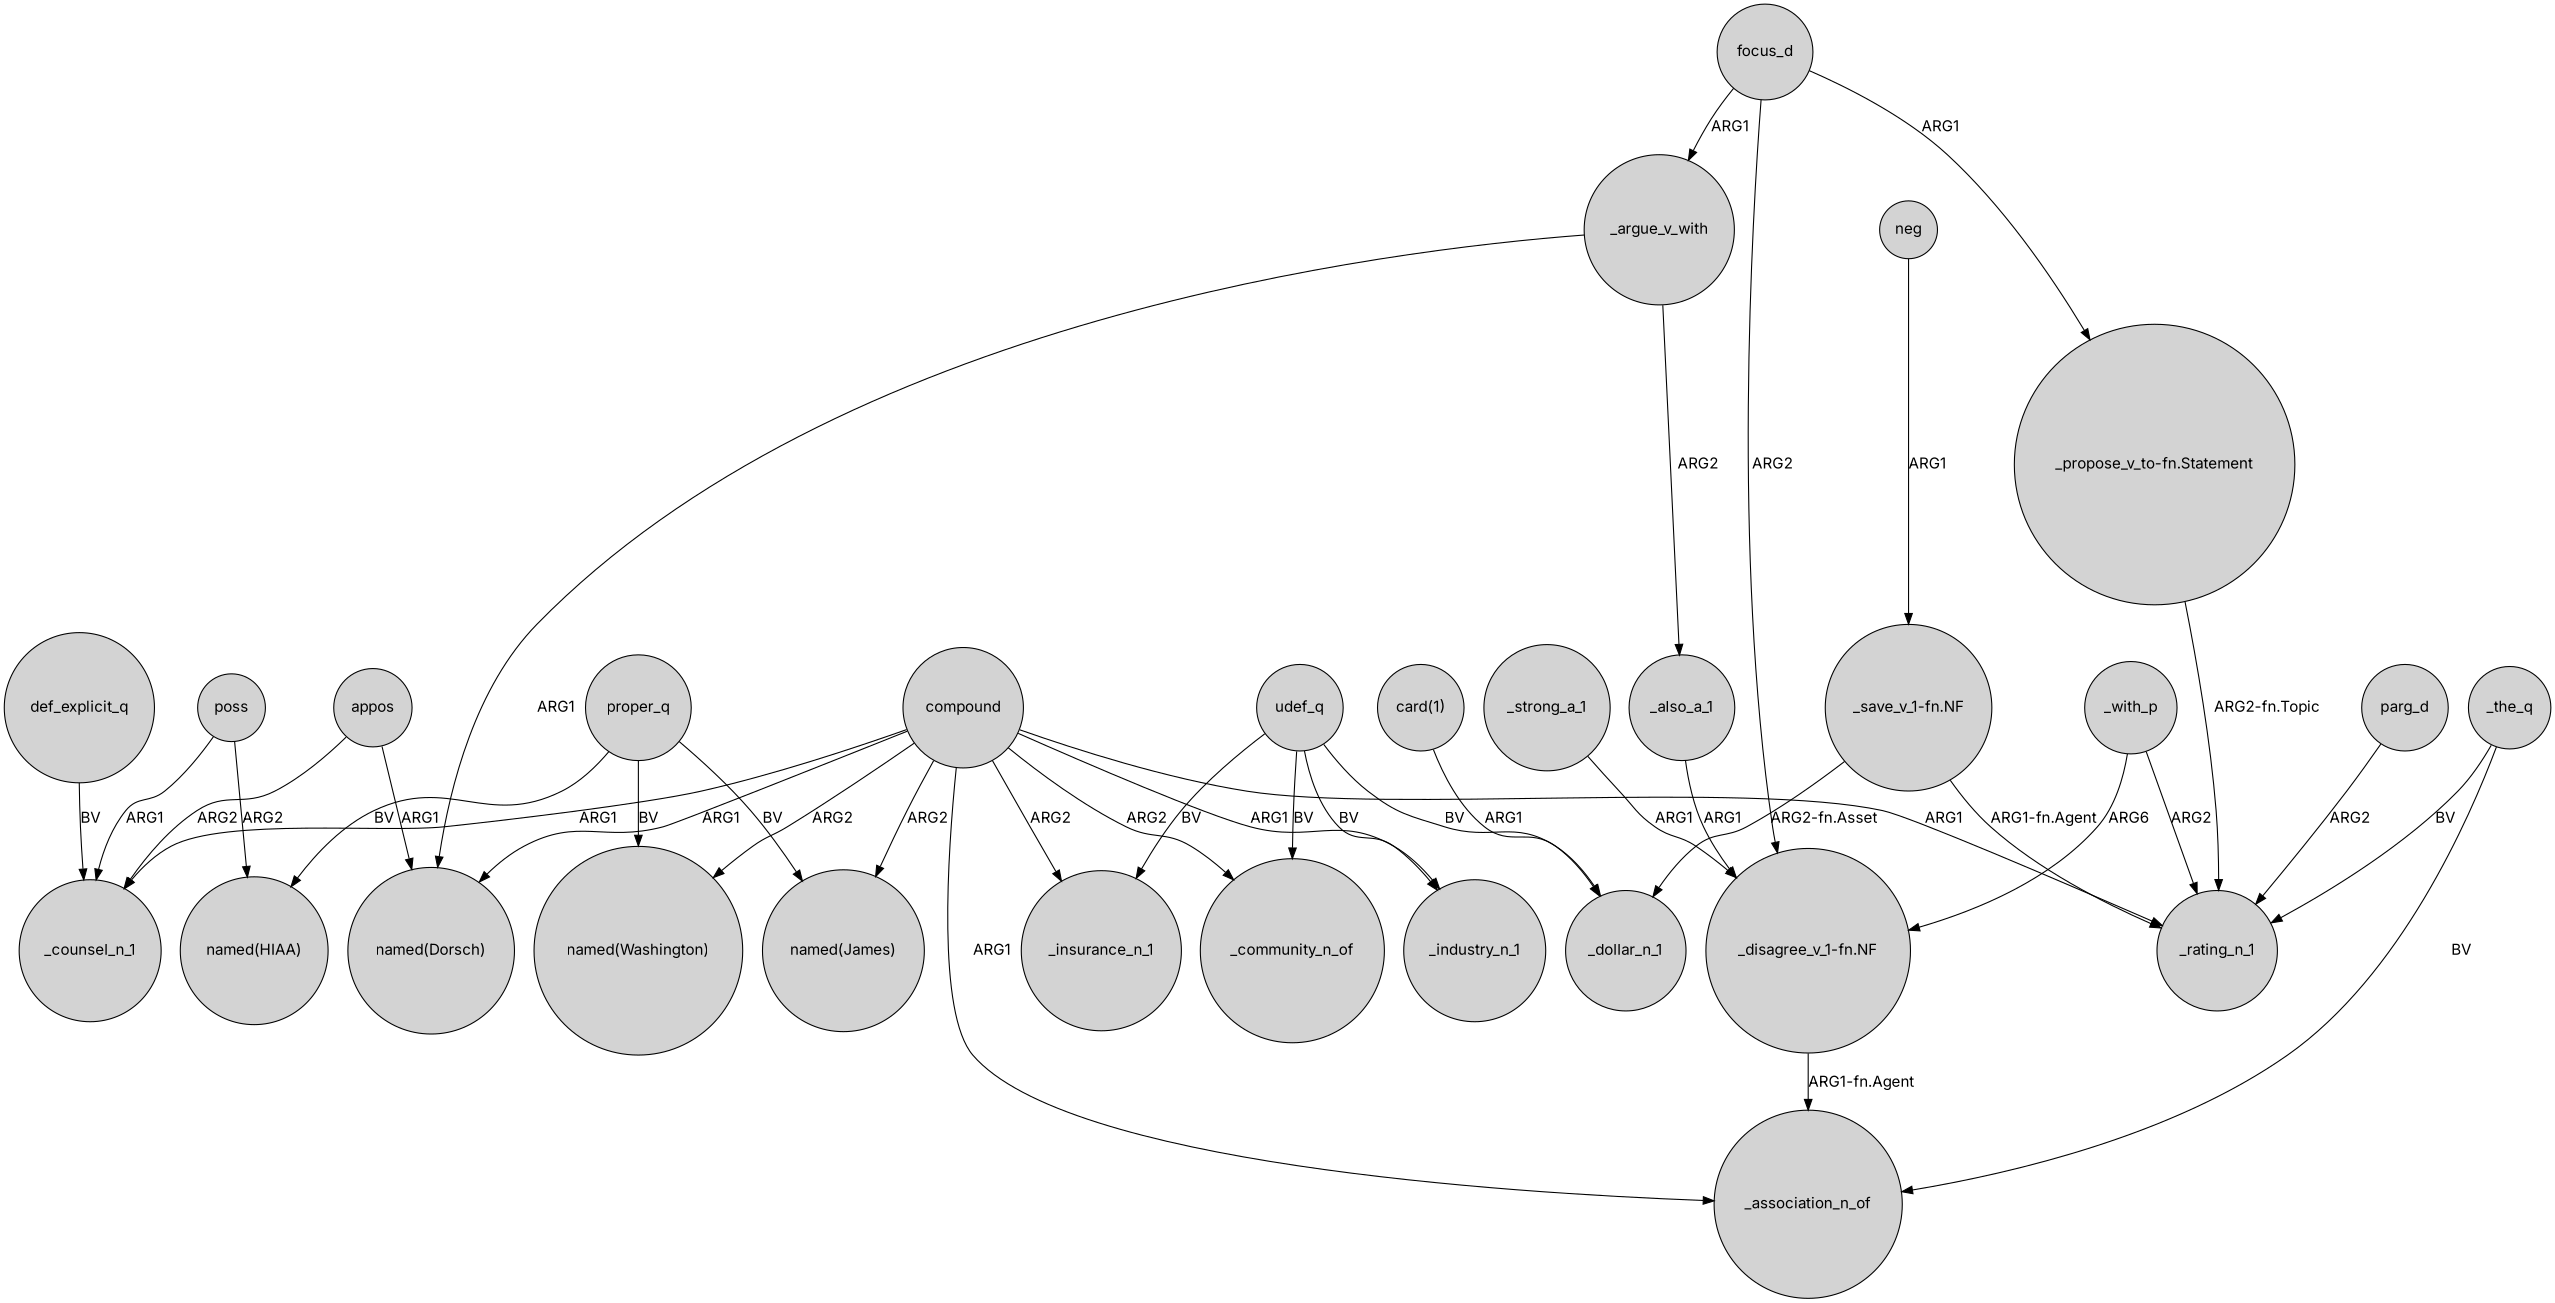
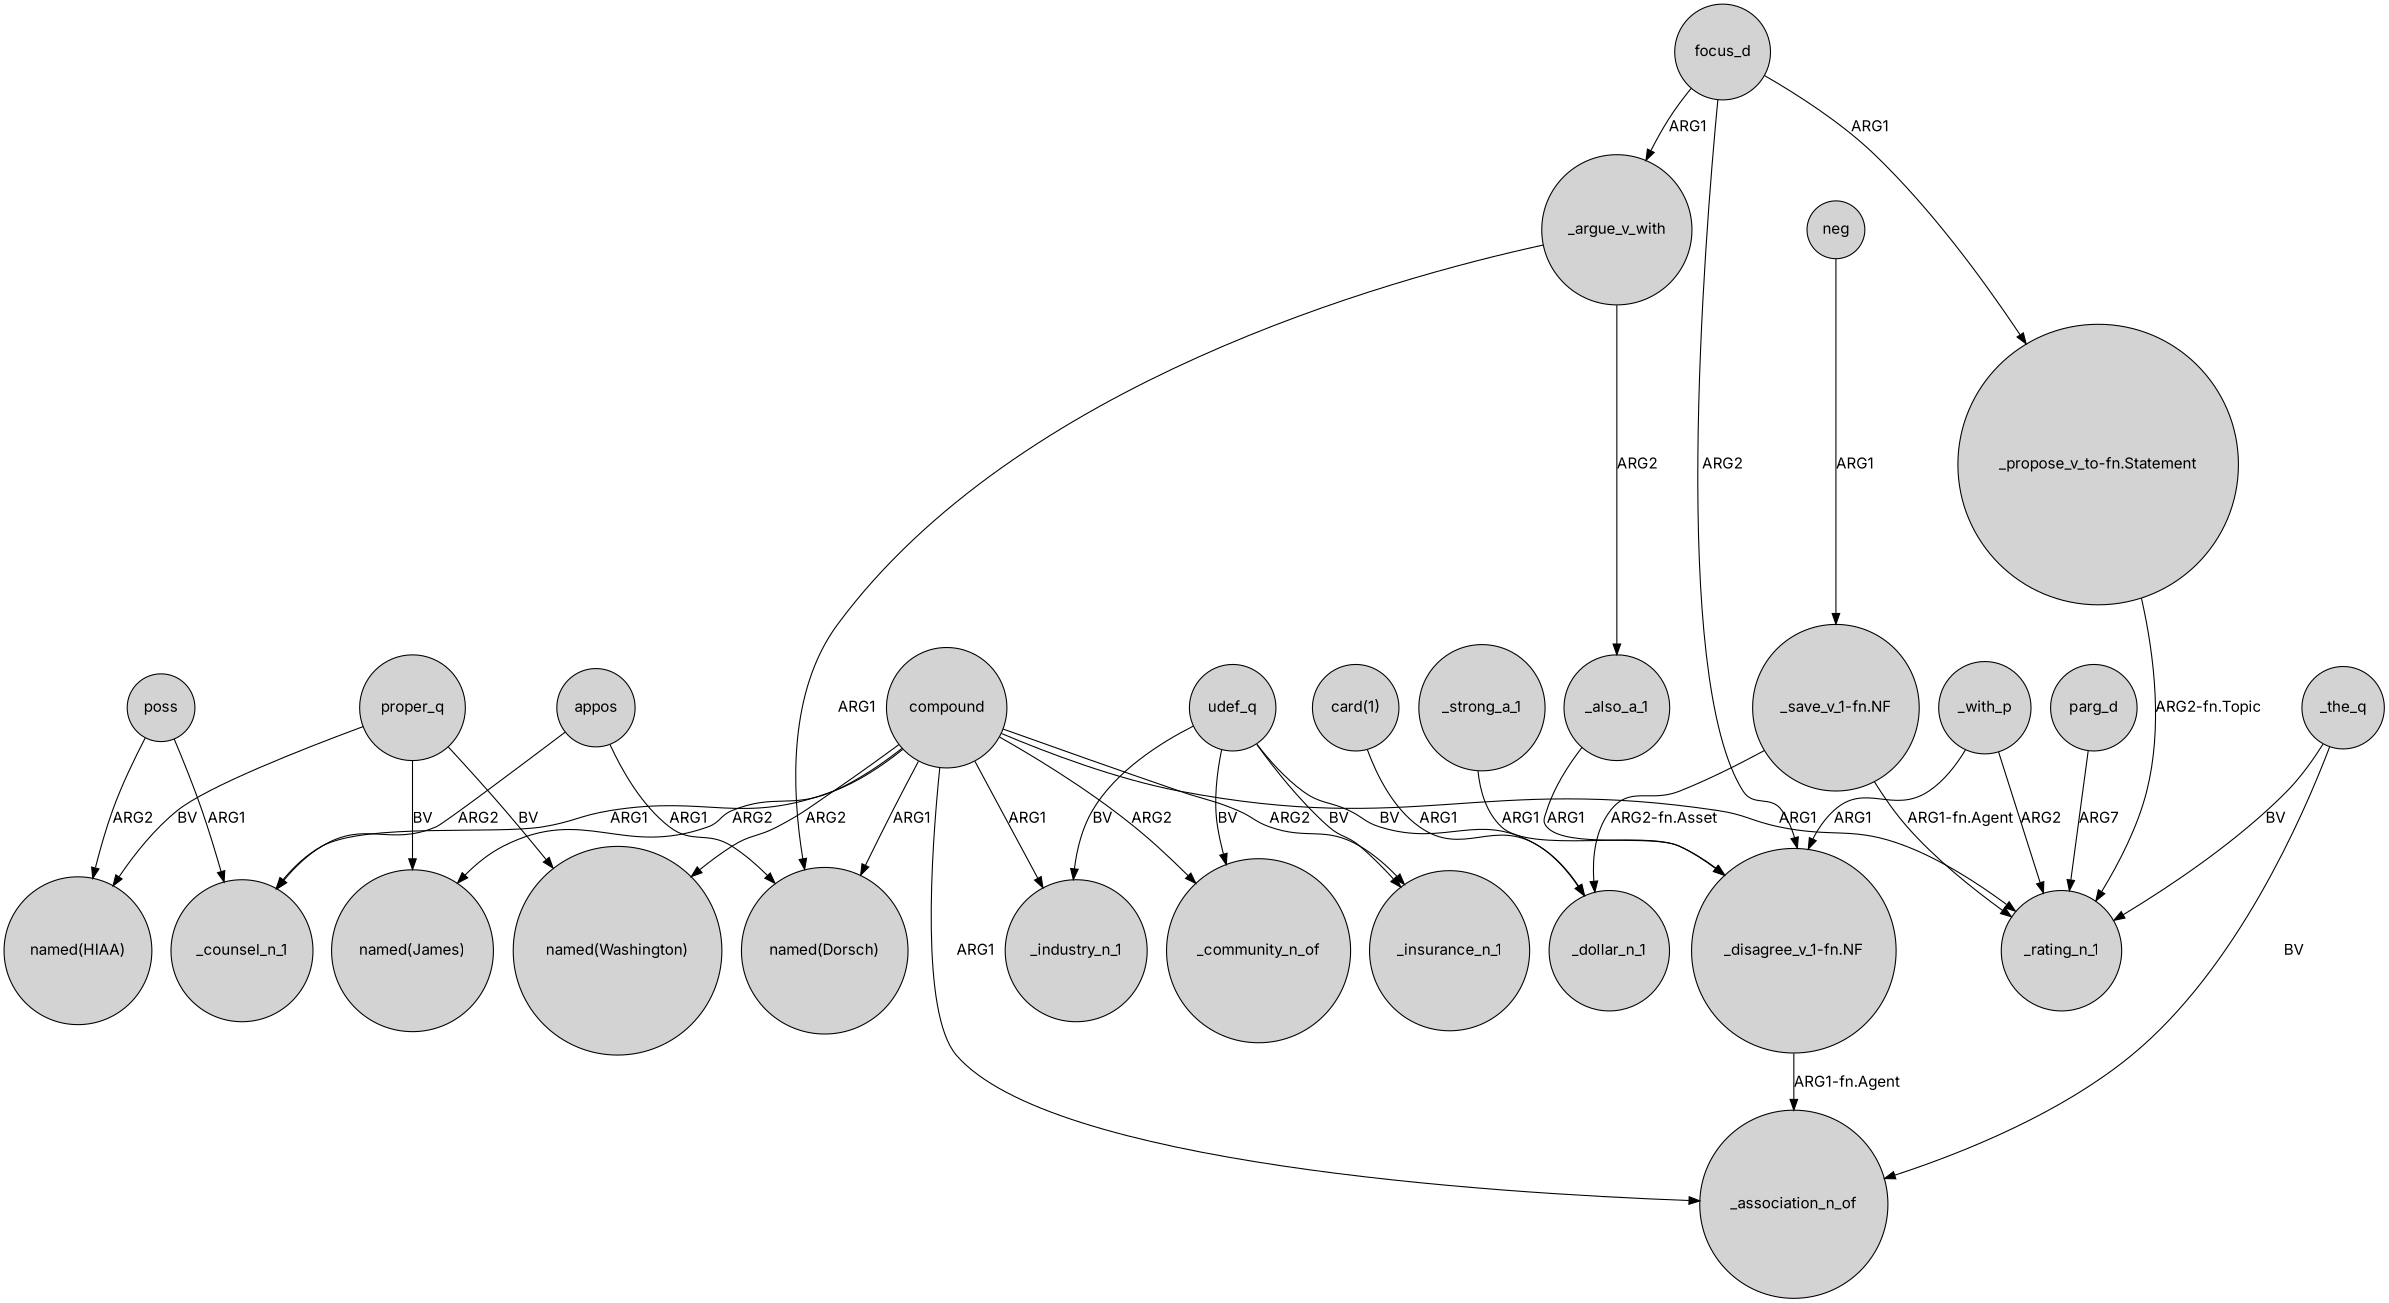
(79, 708) -> none
(2129, 819) -> (1853, 819)
(2350, 819) -> (2099, 819)
